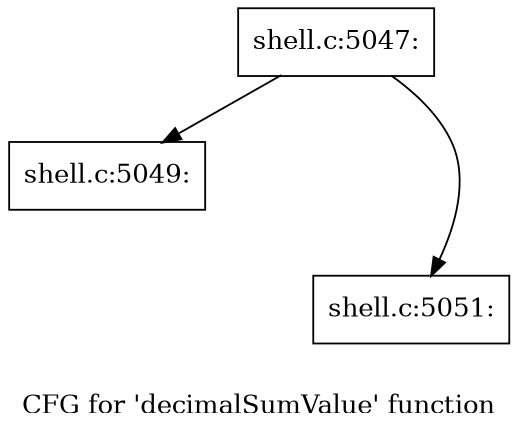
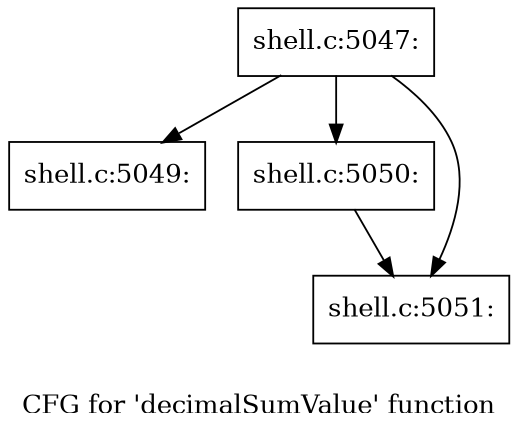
none -> (336, 176)
